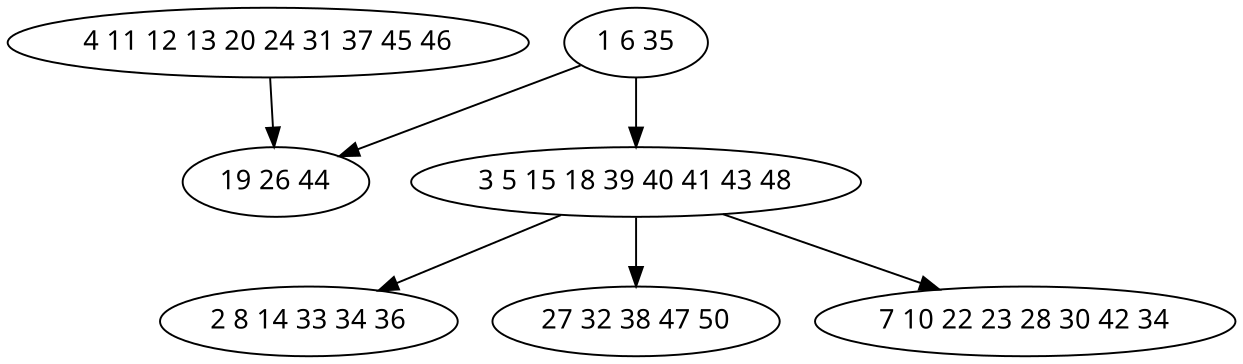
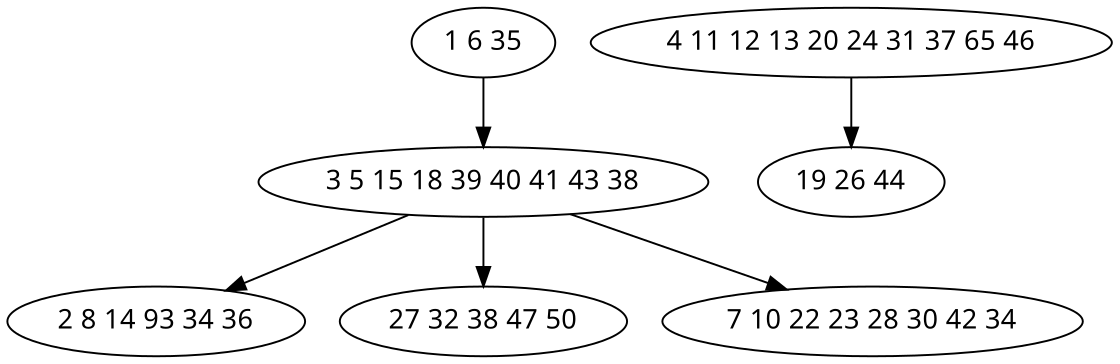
(268, 43) -> (851, 43)
(469, 107) -> none
(636, 182) -> (483, 182)
(309, 321) -> (156, 321)
